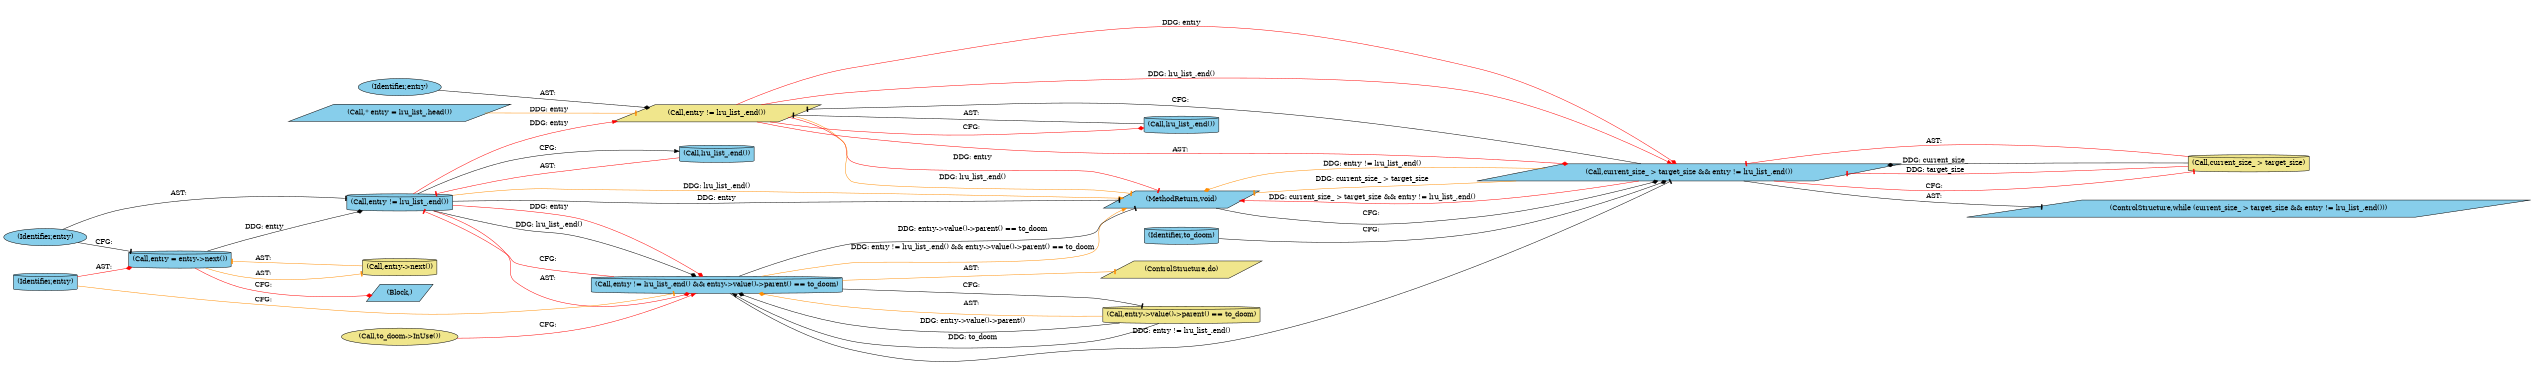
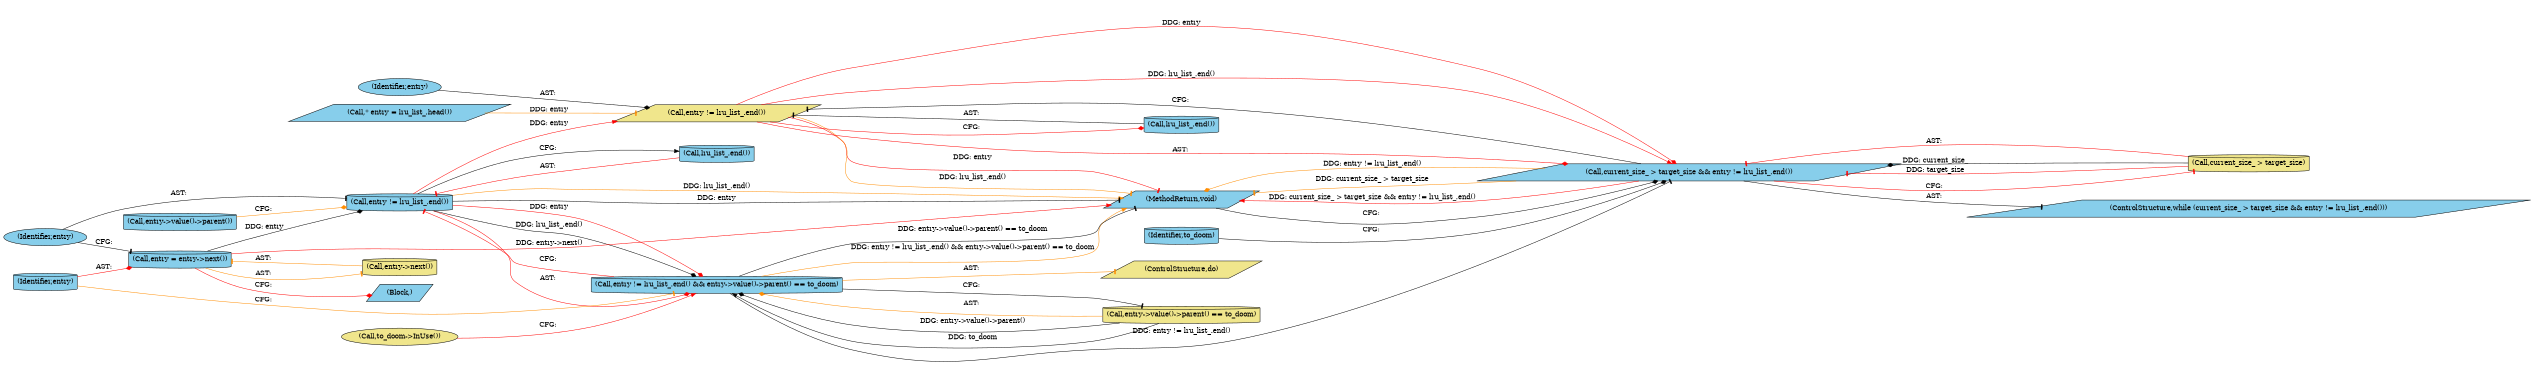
none -> (180, 222)
none -> (669, 240)
